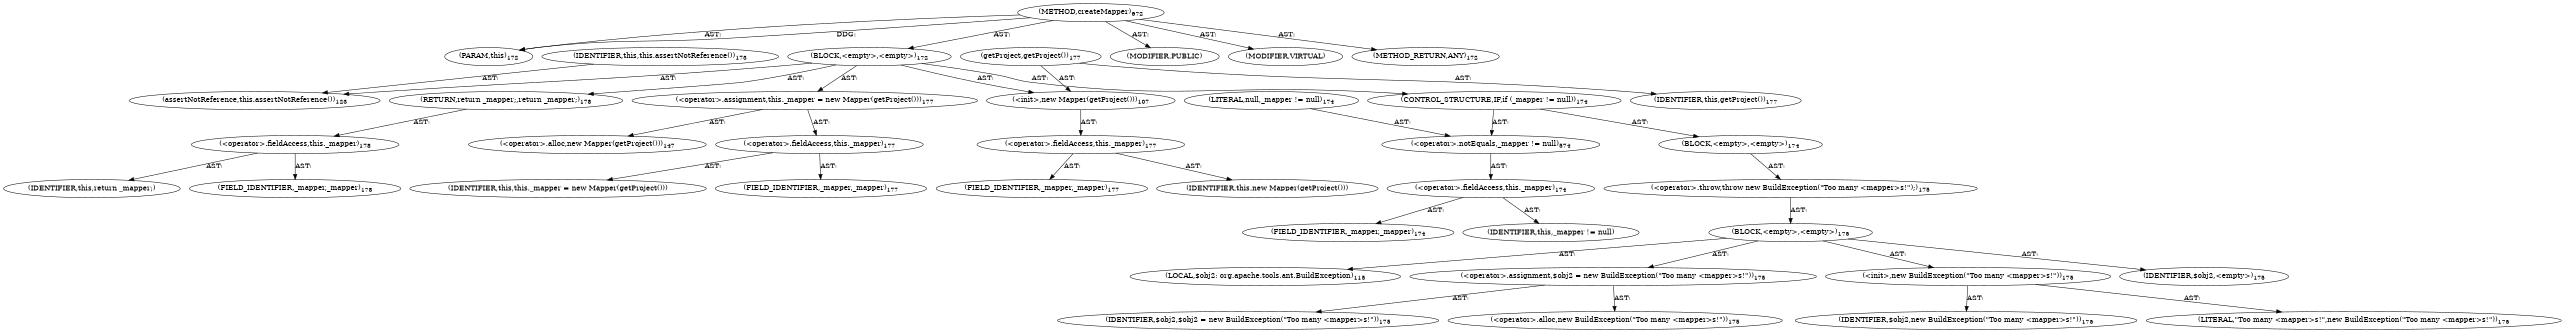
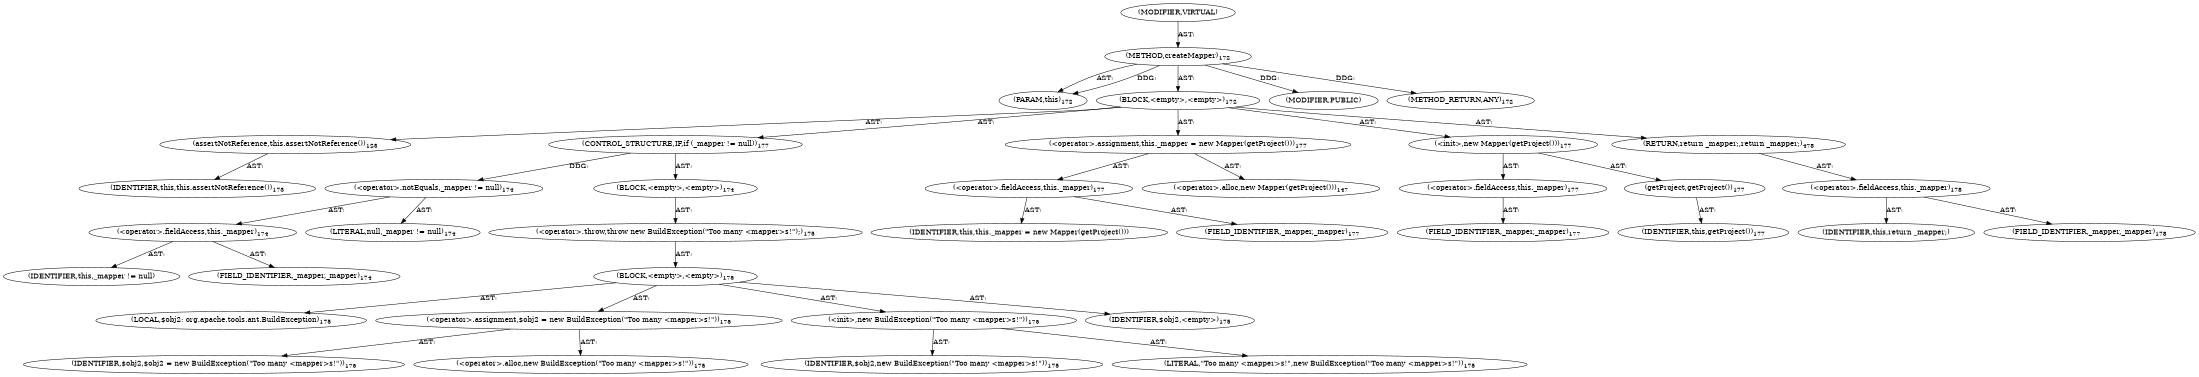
(1137, 12) -> (1225, 56)
(1187, 34) -> (1178, 32)
(1142, 35) -> (1271, 79)
(1288, 35) -> (1347, 79)
(1054, 77) -> (1597, 166)
(461, 78) -> (243, 165)
(586, 100) -> (1808, 144)
(1143, 100) -> (1566, 144)
(1582, 100) -> (763, 144)
(1378, 122) -> (415, 209)
(1502, 123) -> (580, 167)
(1565, 144) -> (508, 188)
(1267, 189) -> none
(1360, 276) -> (325, 320)
